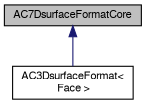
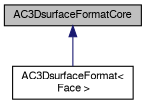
(73, 15) -> (73, 15)
